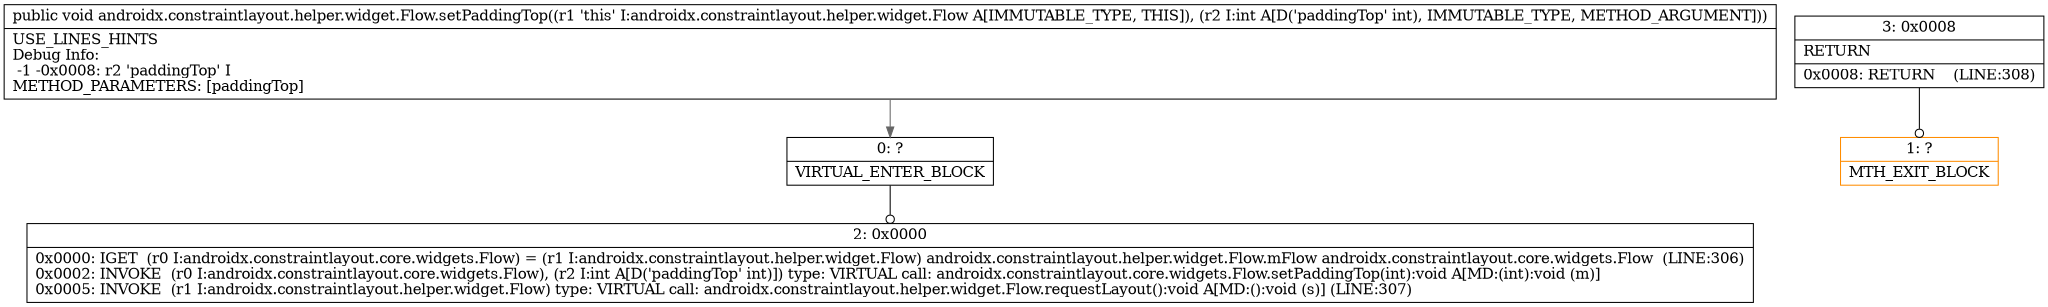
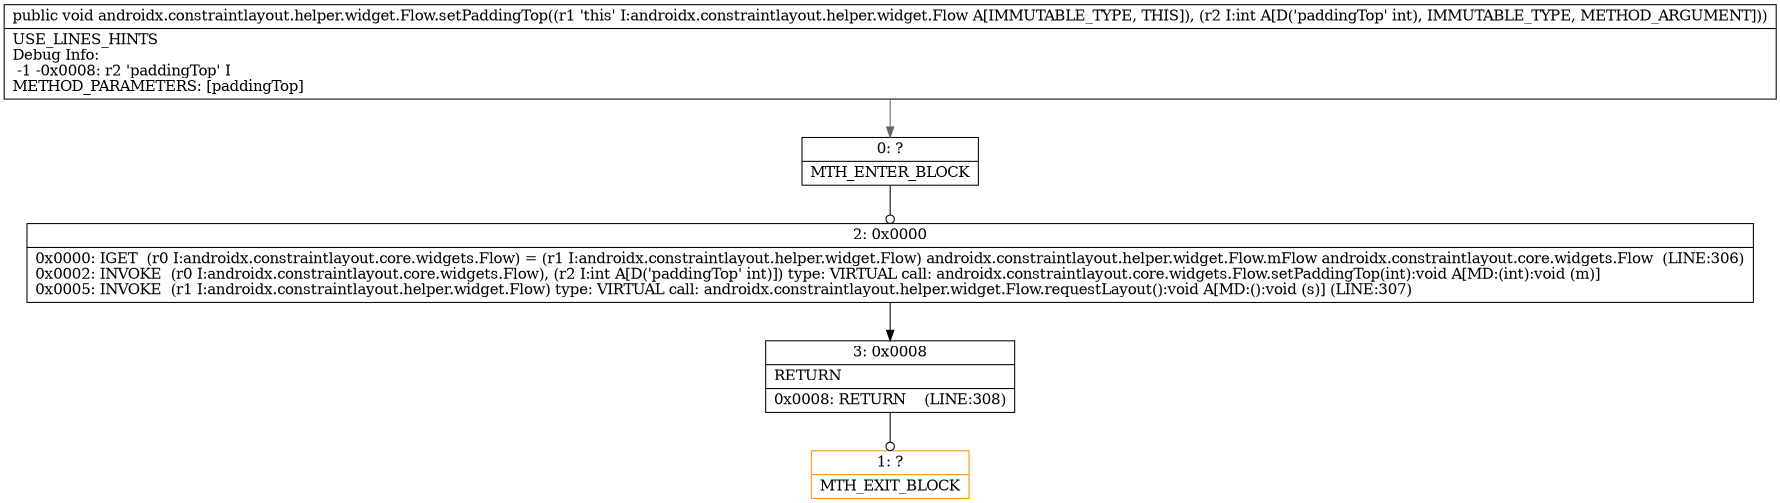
(890, 173) -> (890, 173)
none -> (890, 316)
